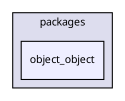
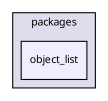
(63, 60) -> (54, 60)
